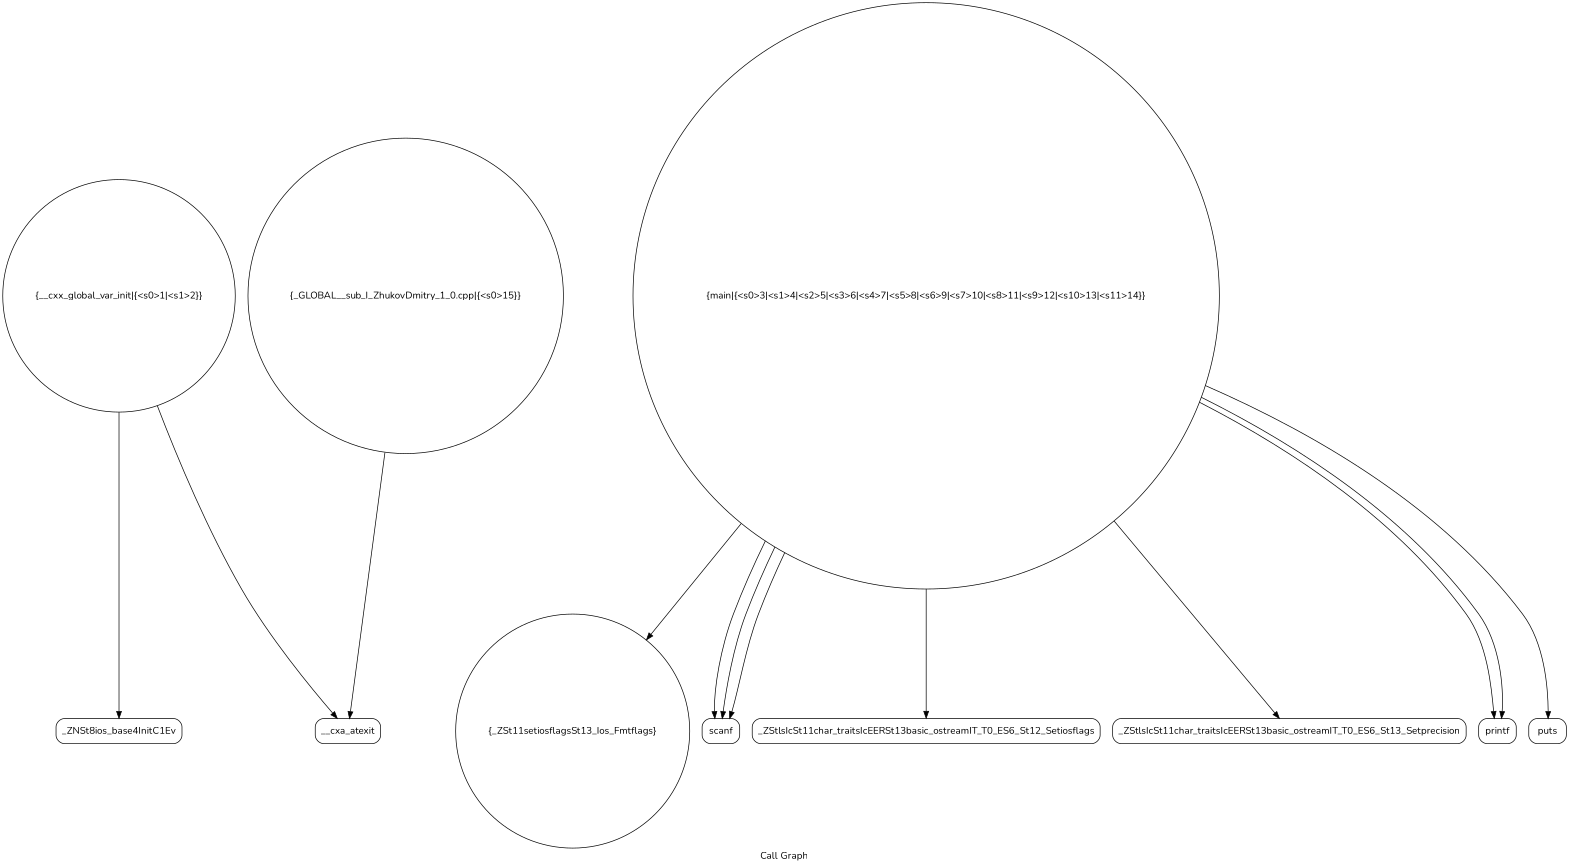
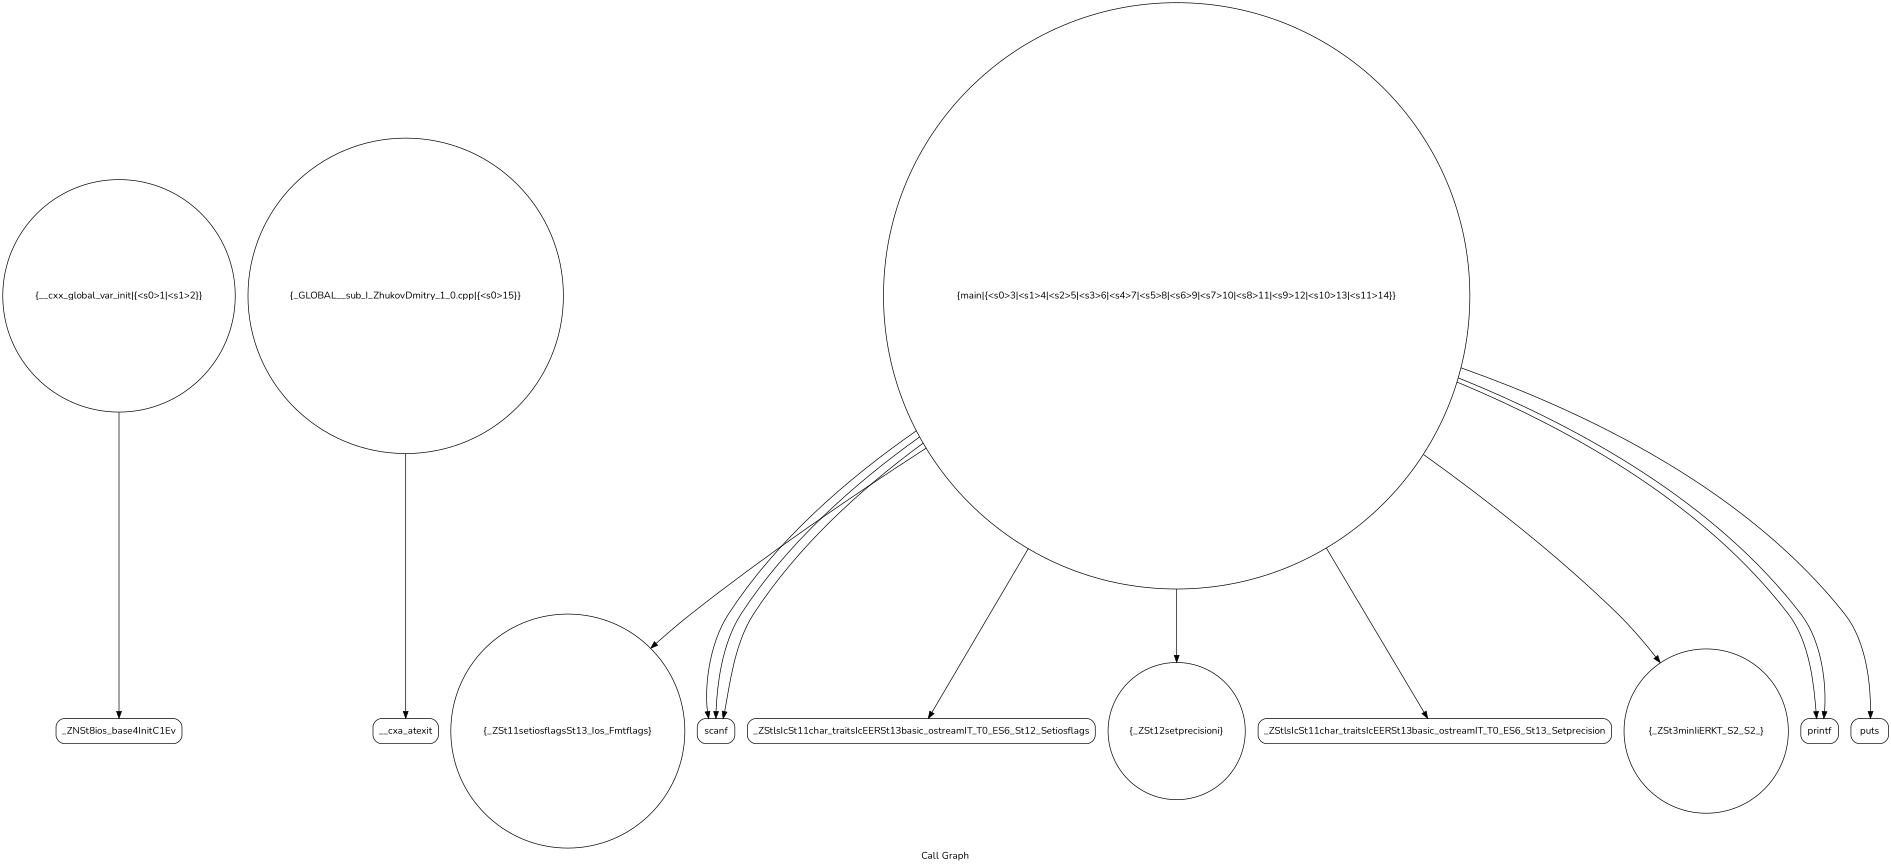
(230, 568) -> none
none -> (1177, 731)
none -> (1706, 731)
